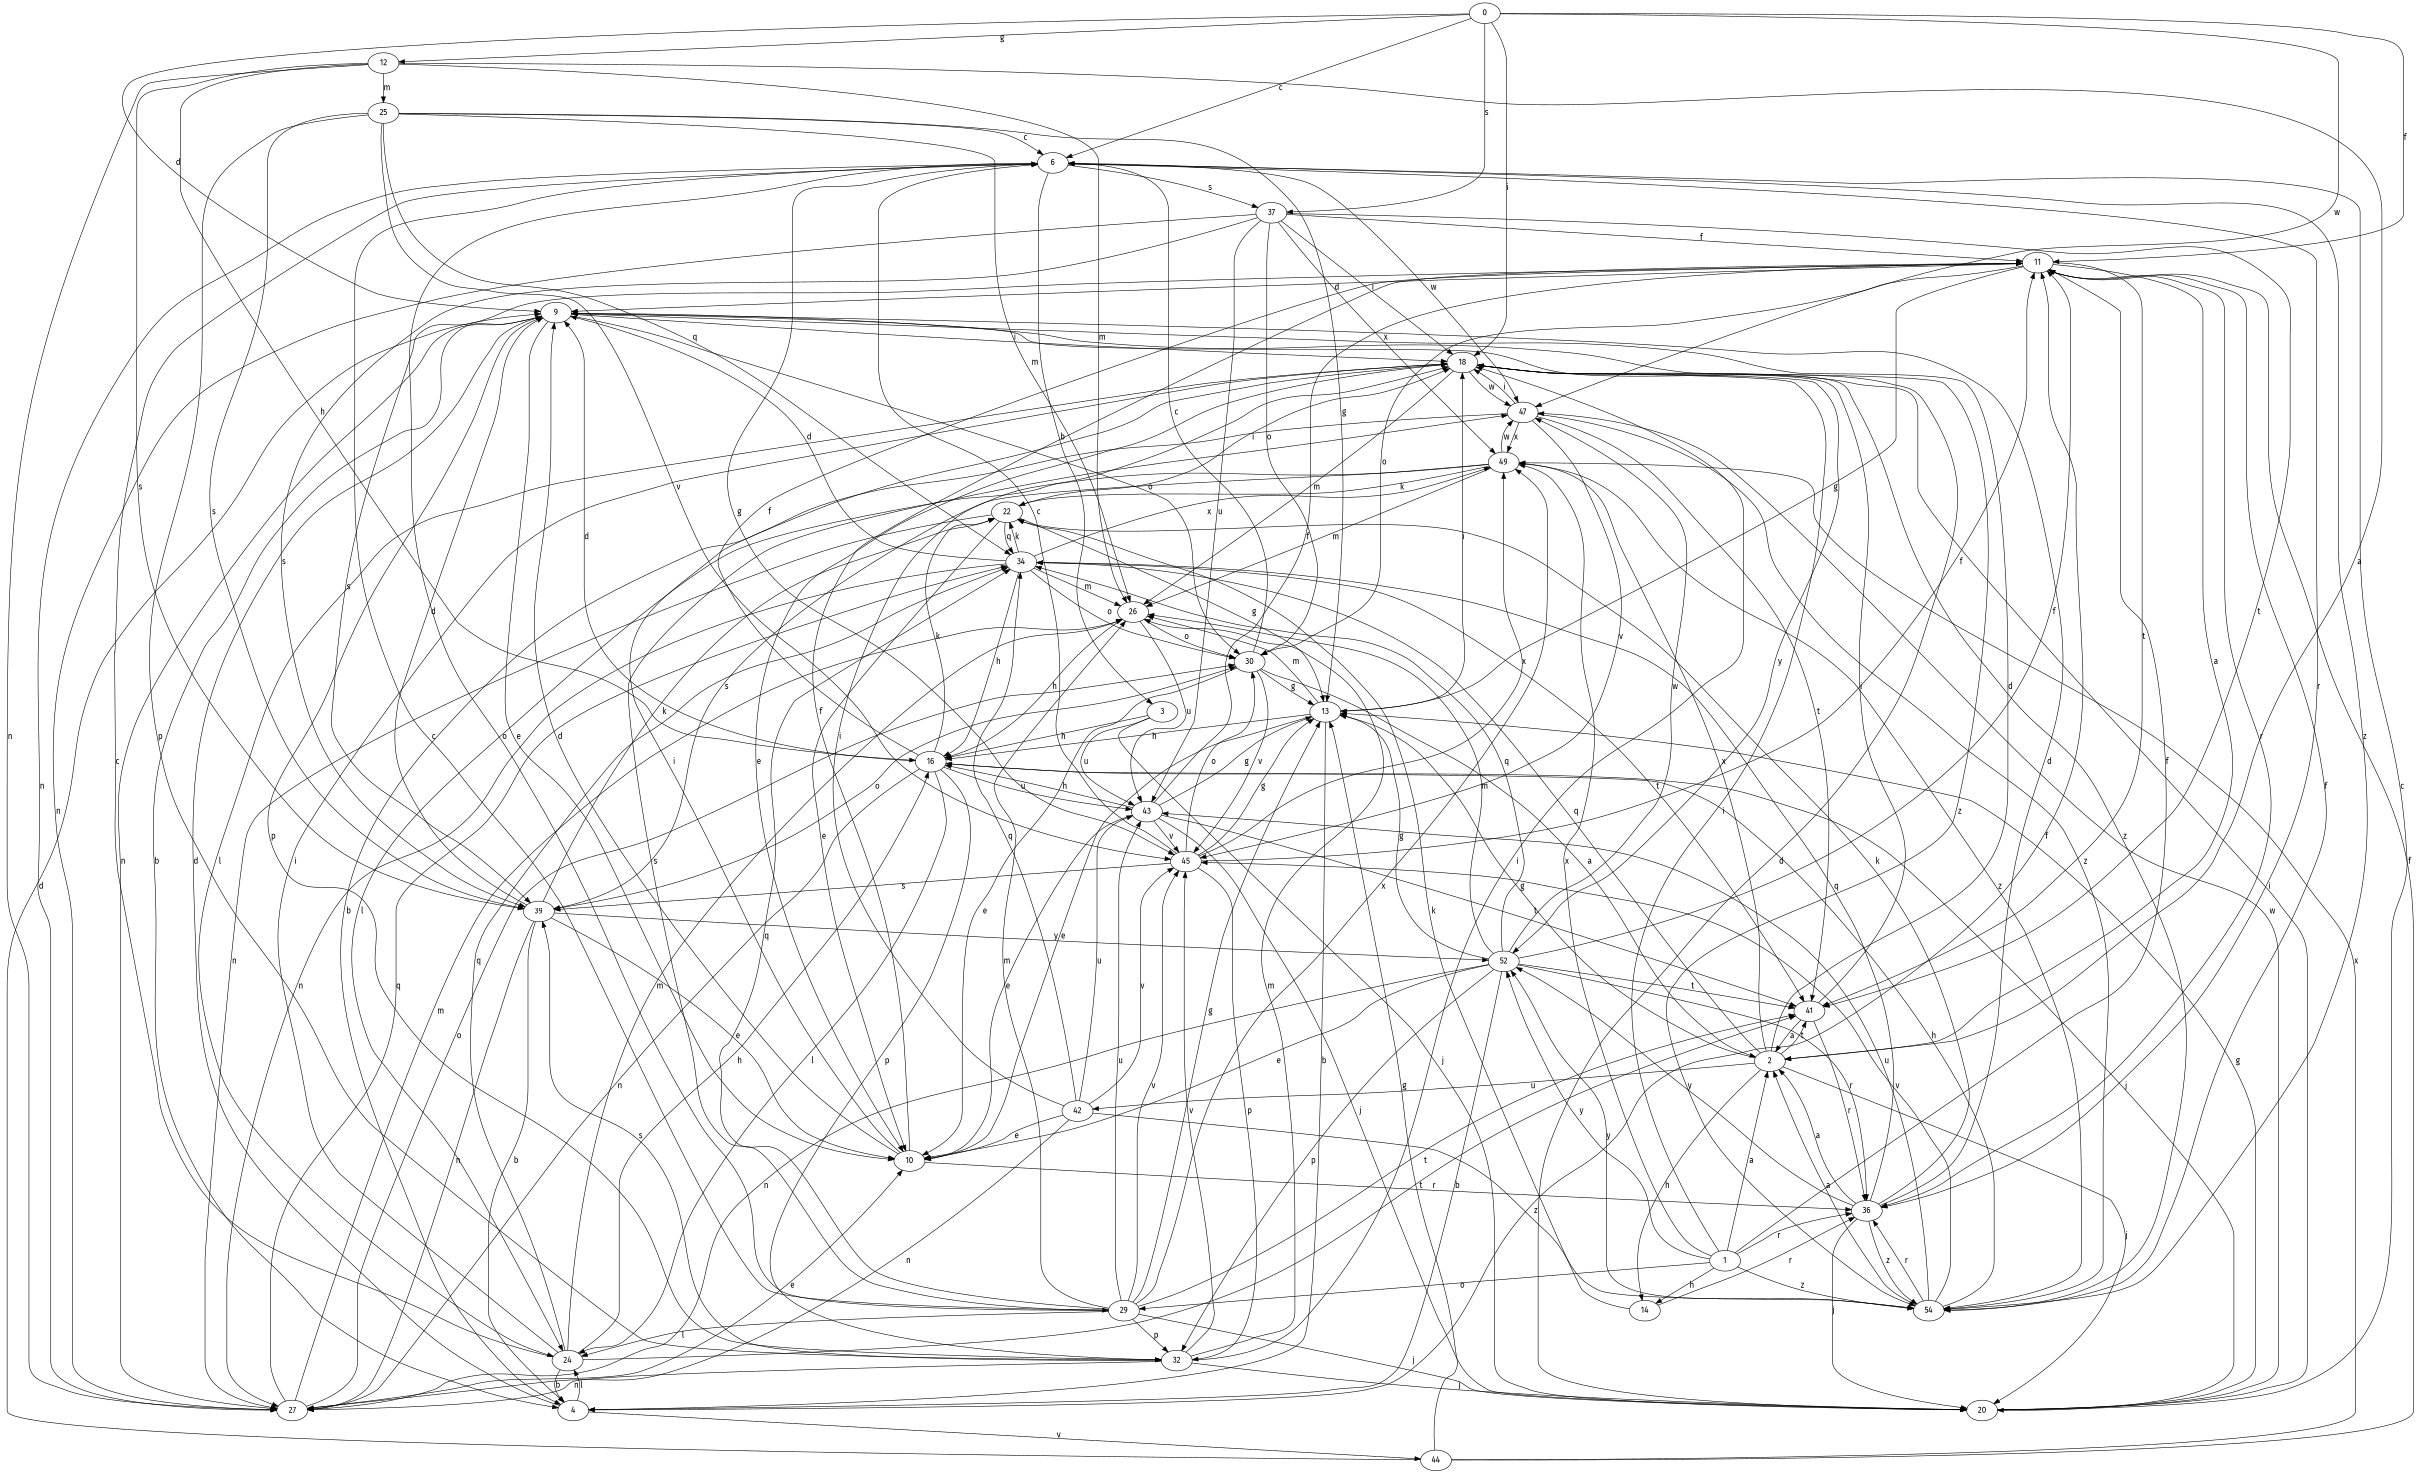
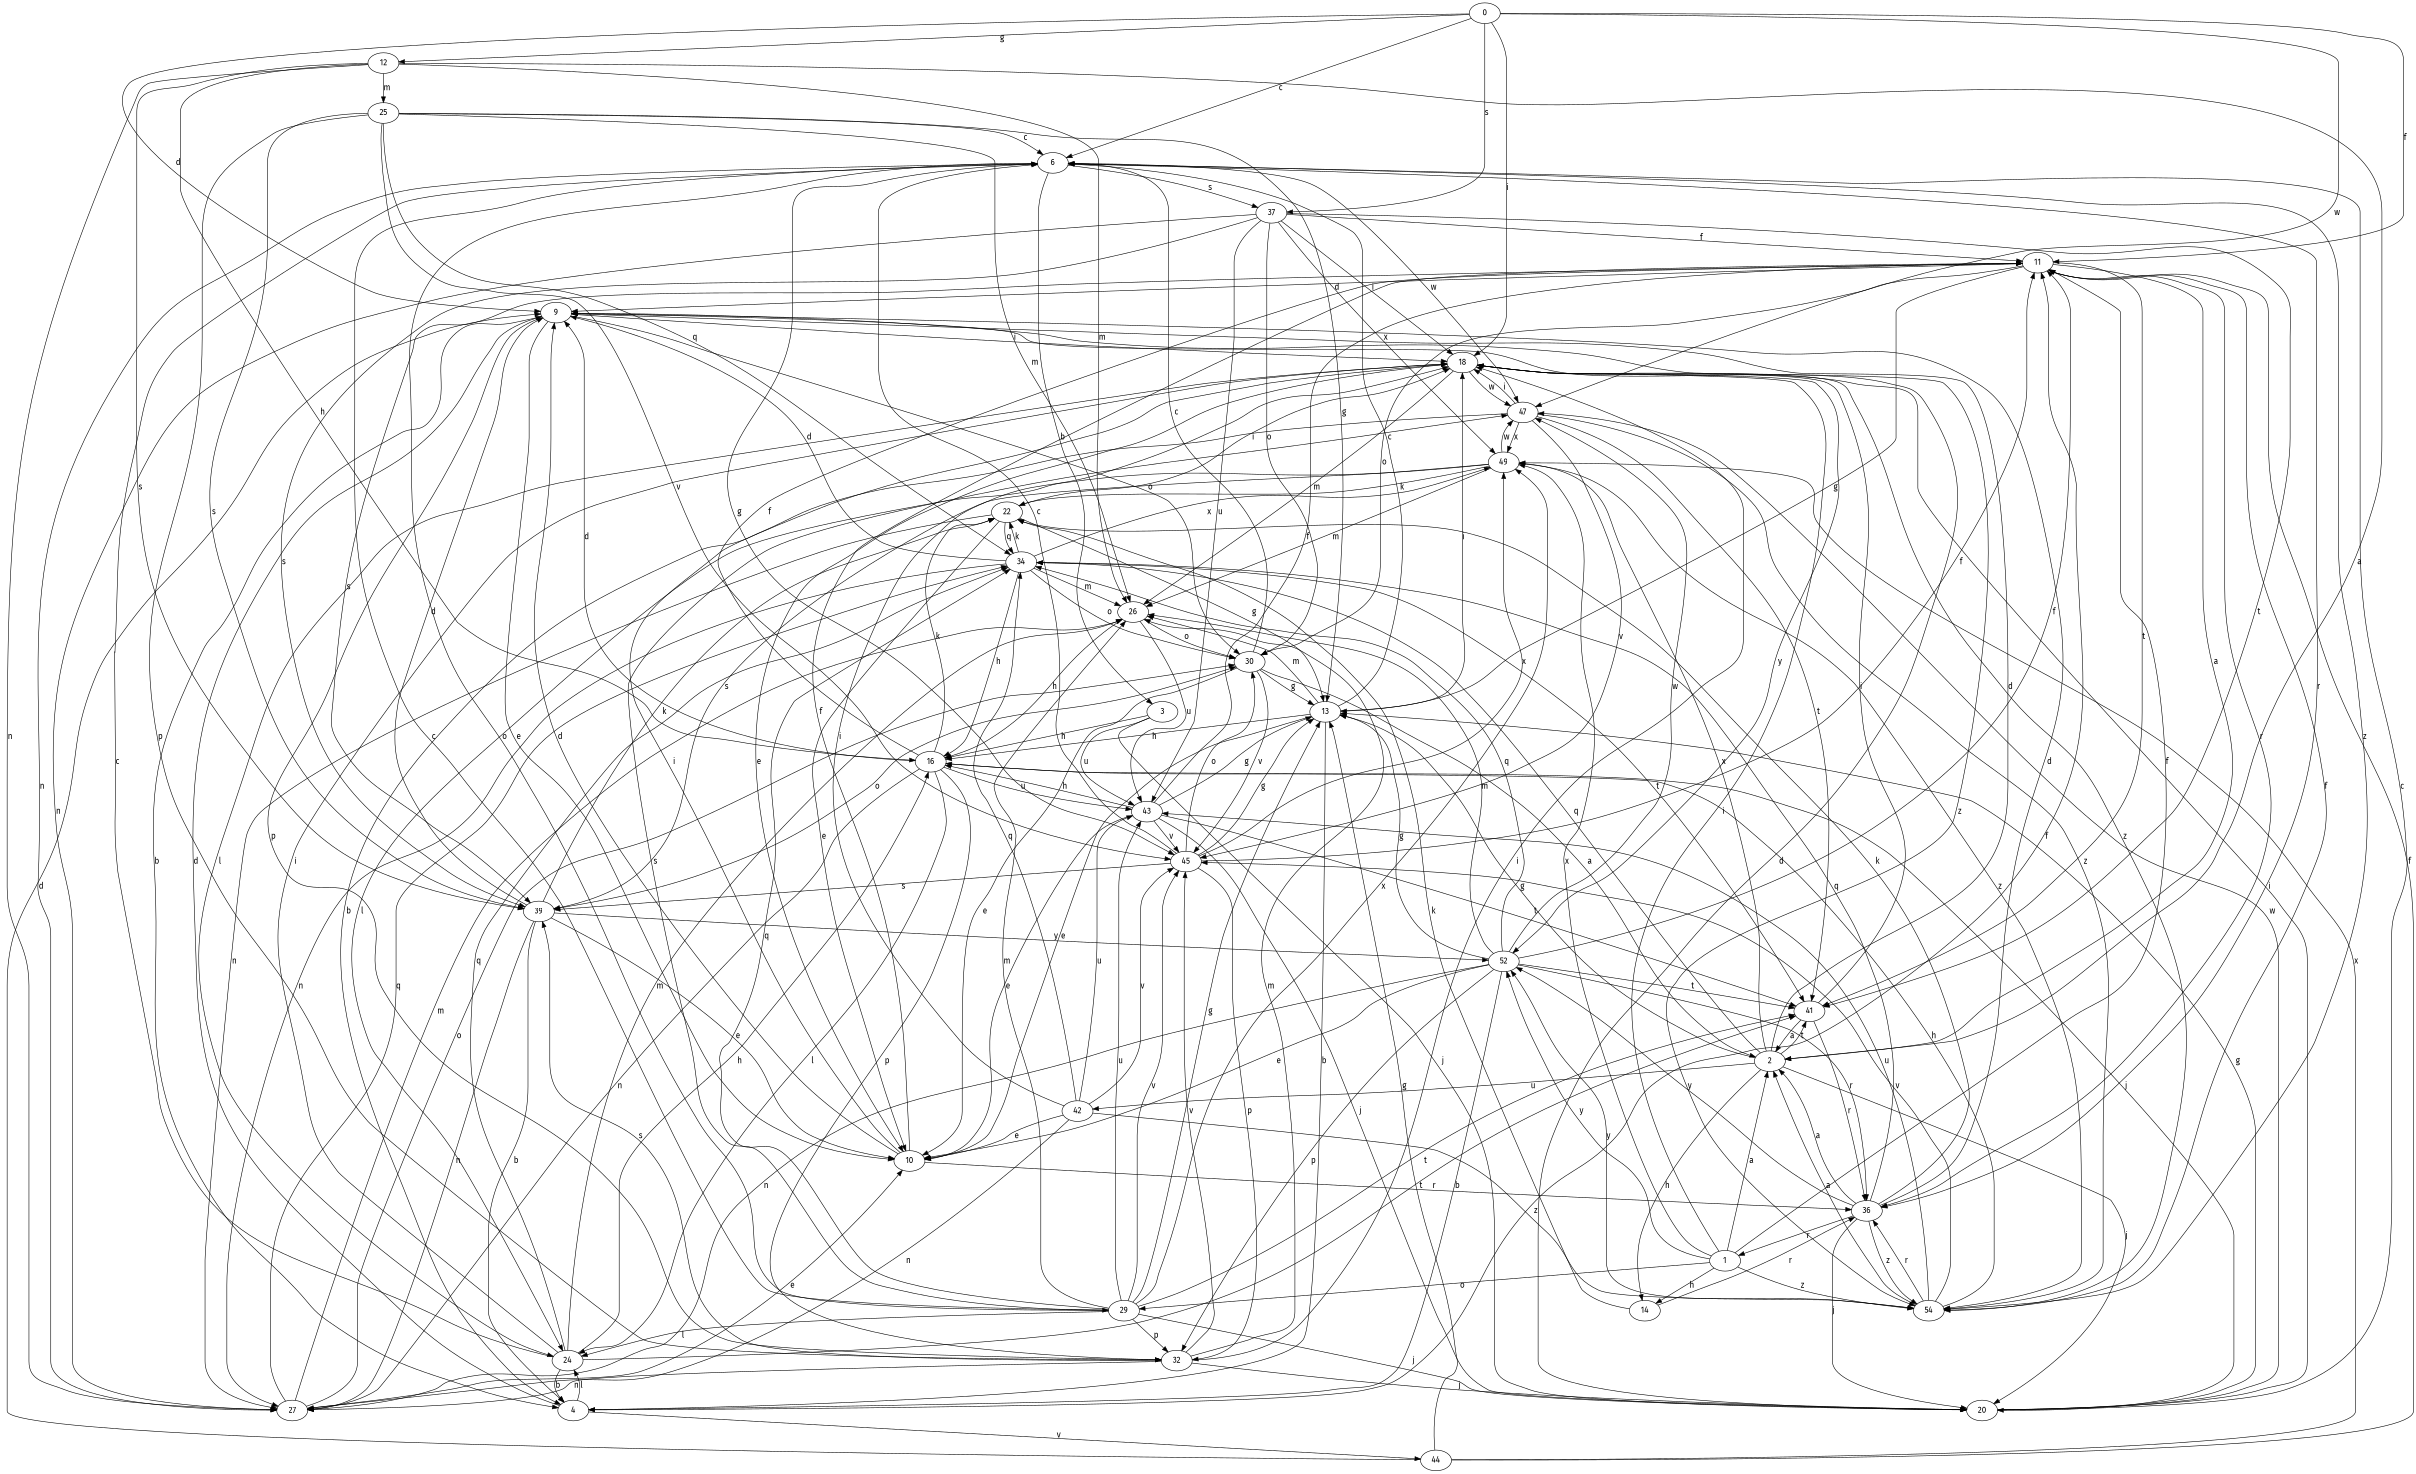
none -> (1377, 414)
(119, 823) -> none
(1789, 1227) -> (1799, 1234)
